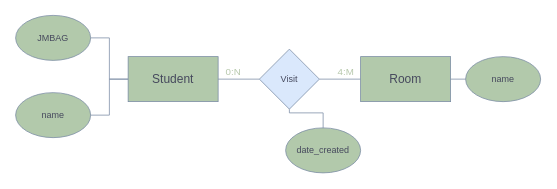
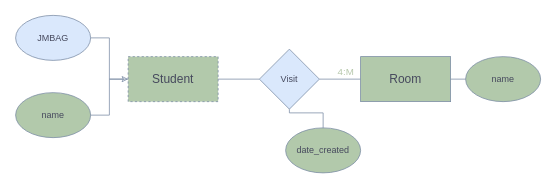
(53, 38) -> (53, 38)
(90, 38) -> (90, 38)
(233, 72) -> none
(173, 79) -> (173, 79)
